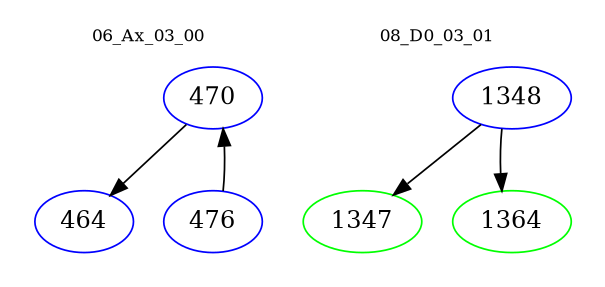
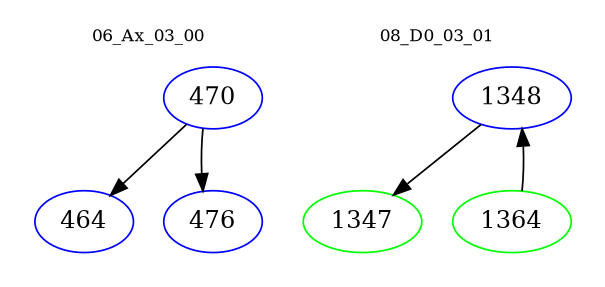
(500, 151) -> (523, 169)
(225, 169) -> (202, 151)
